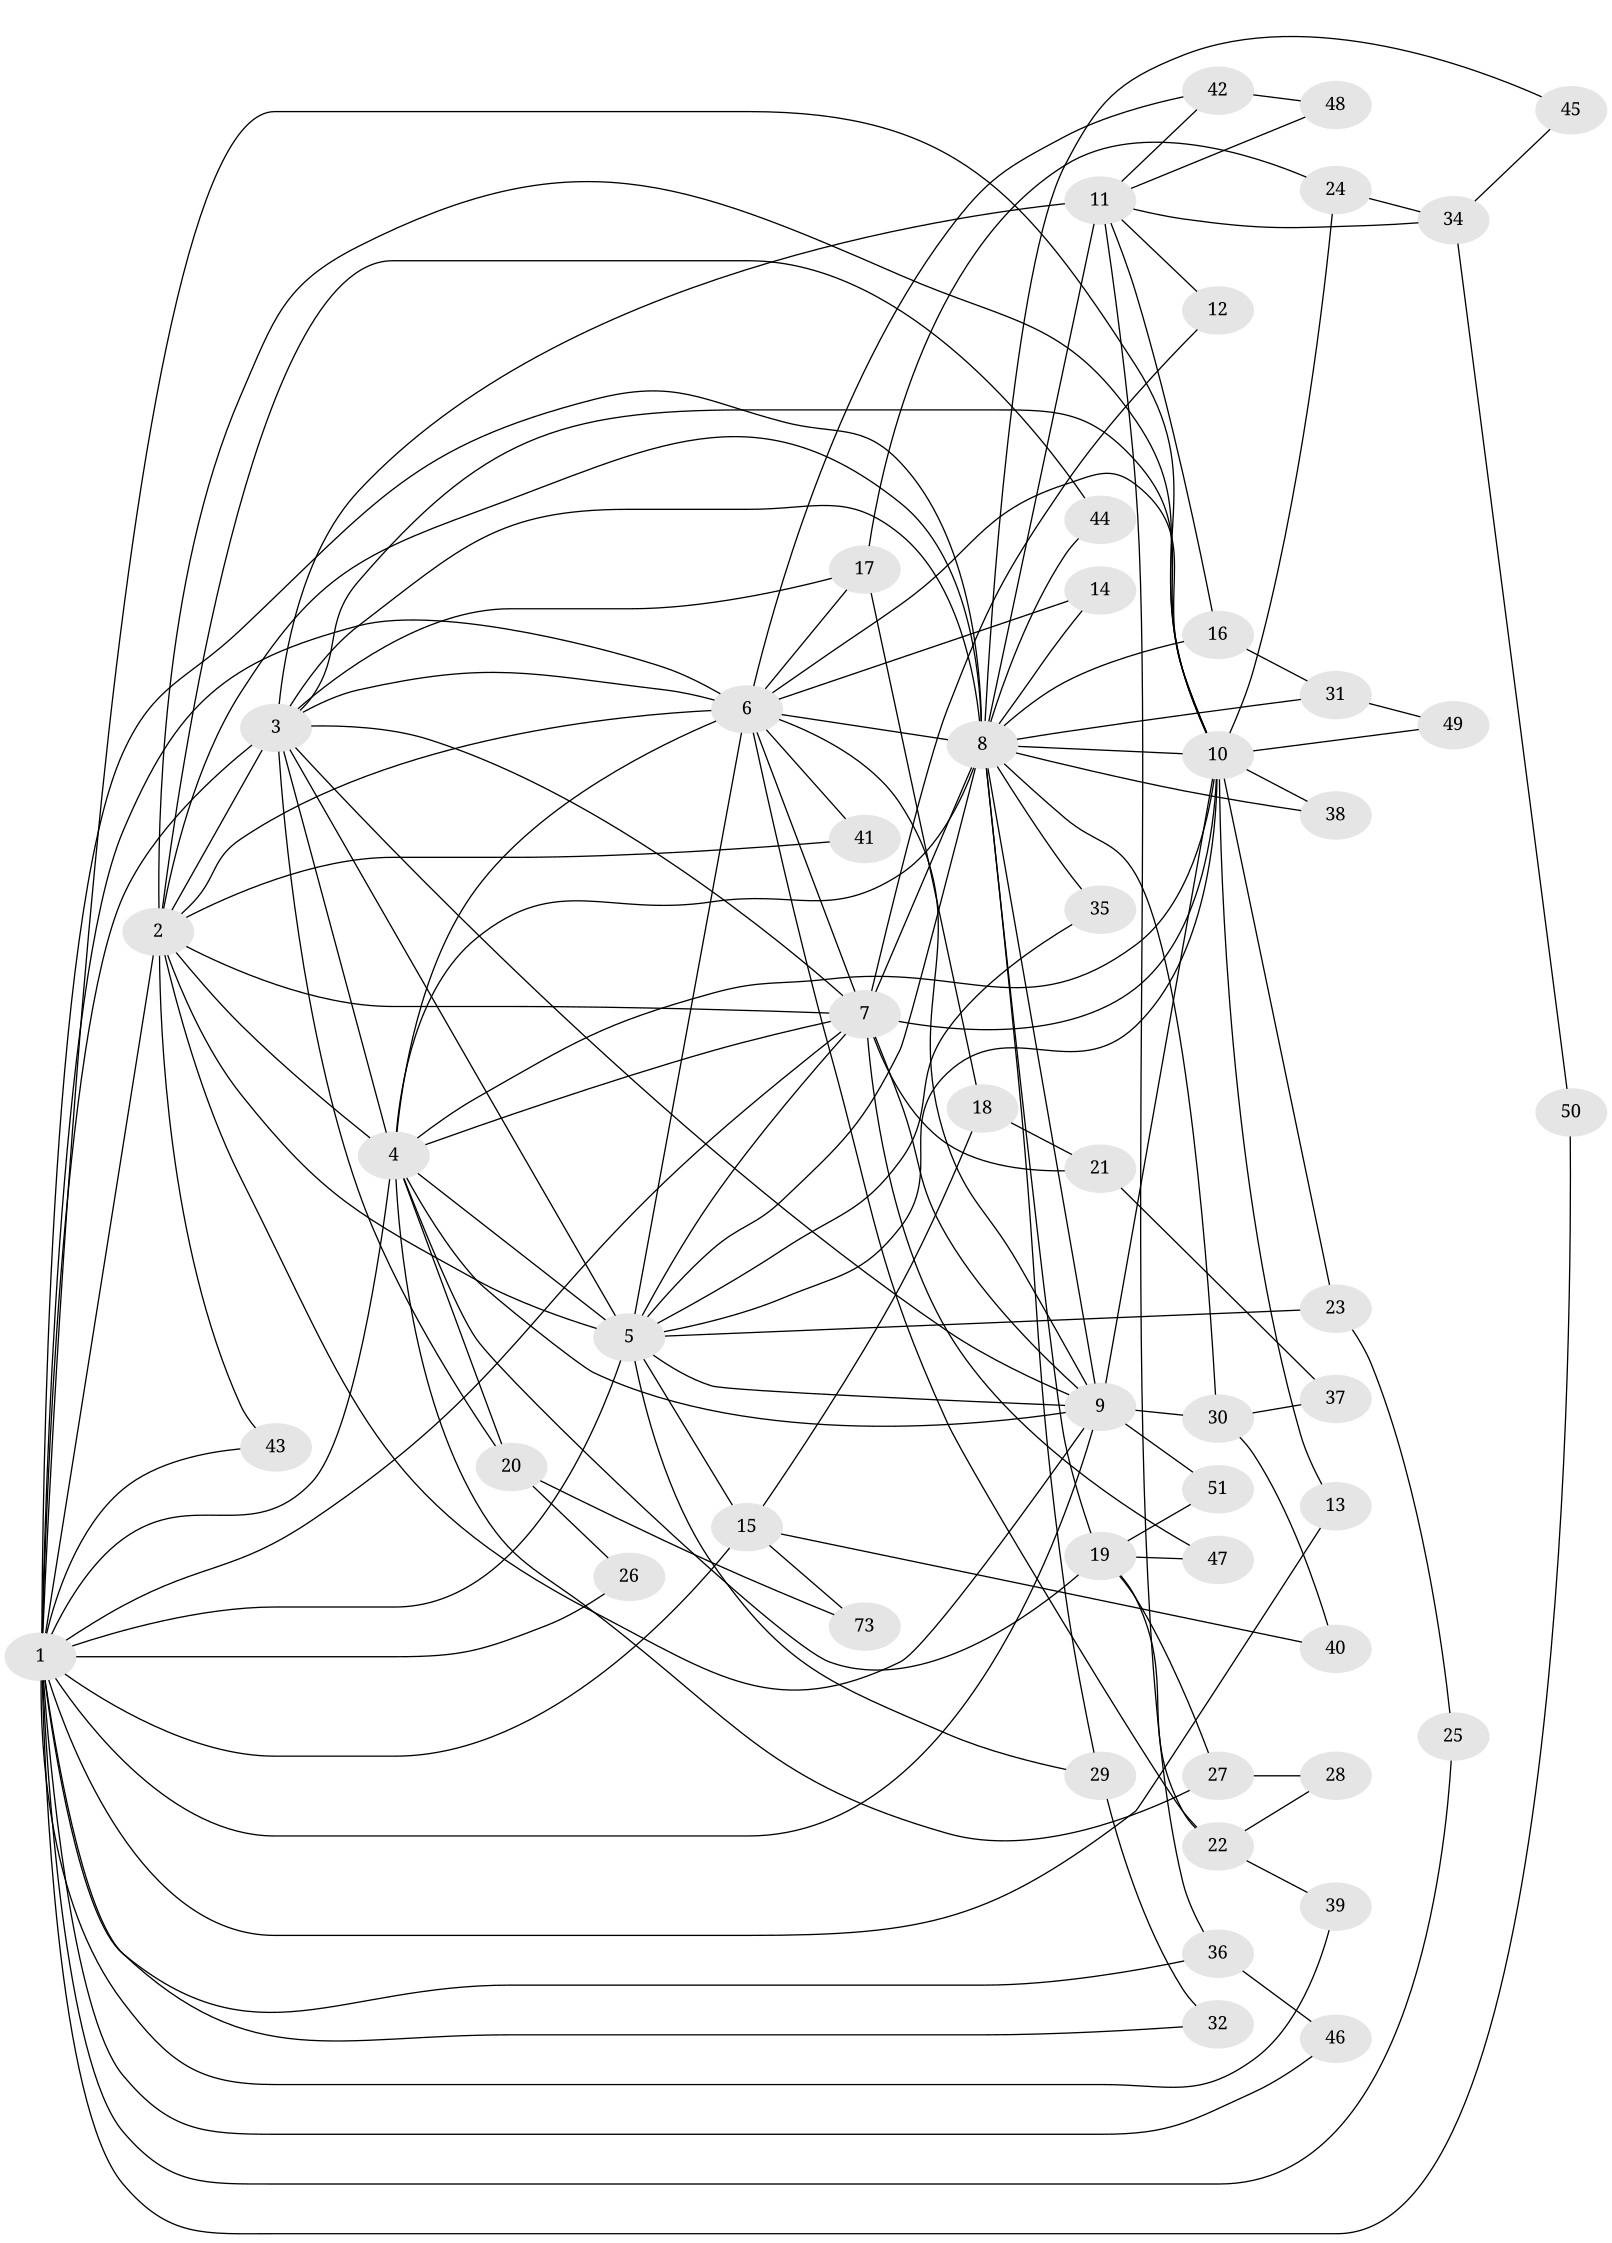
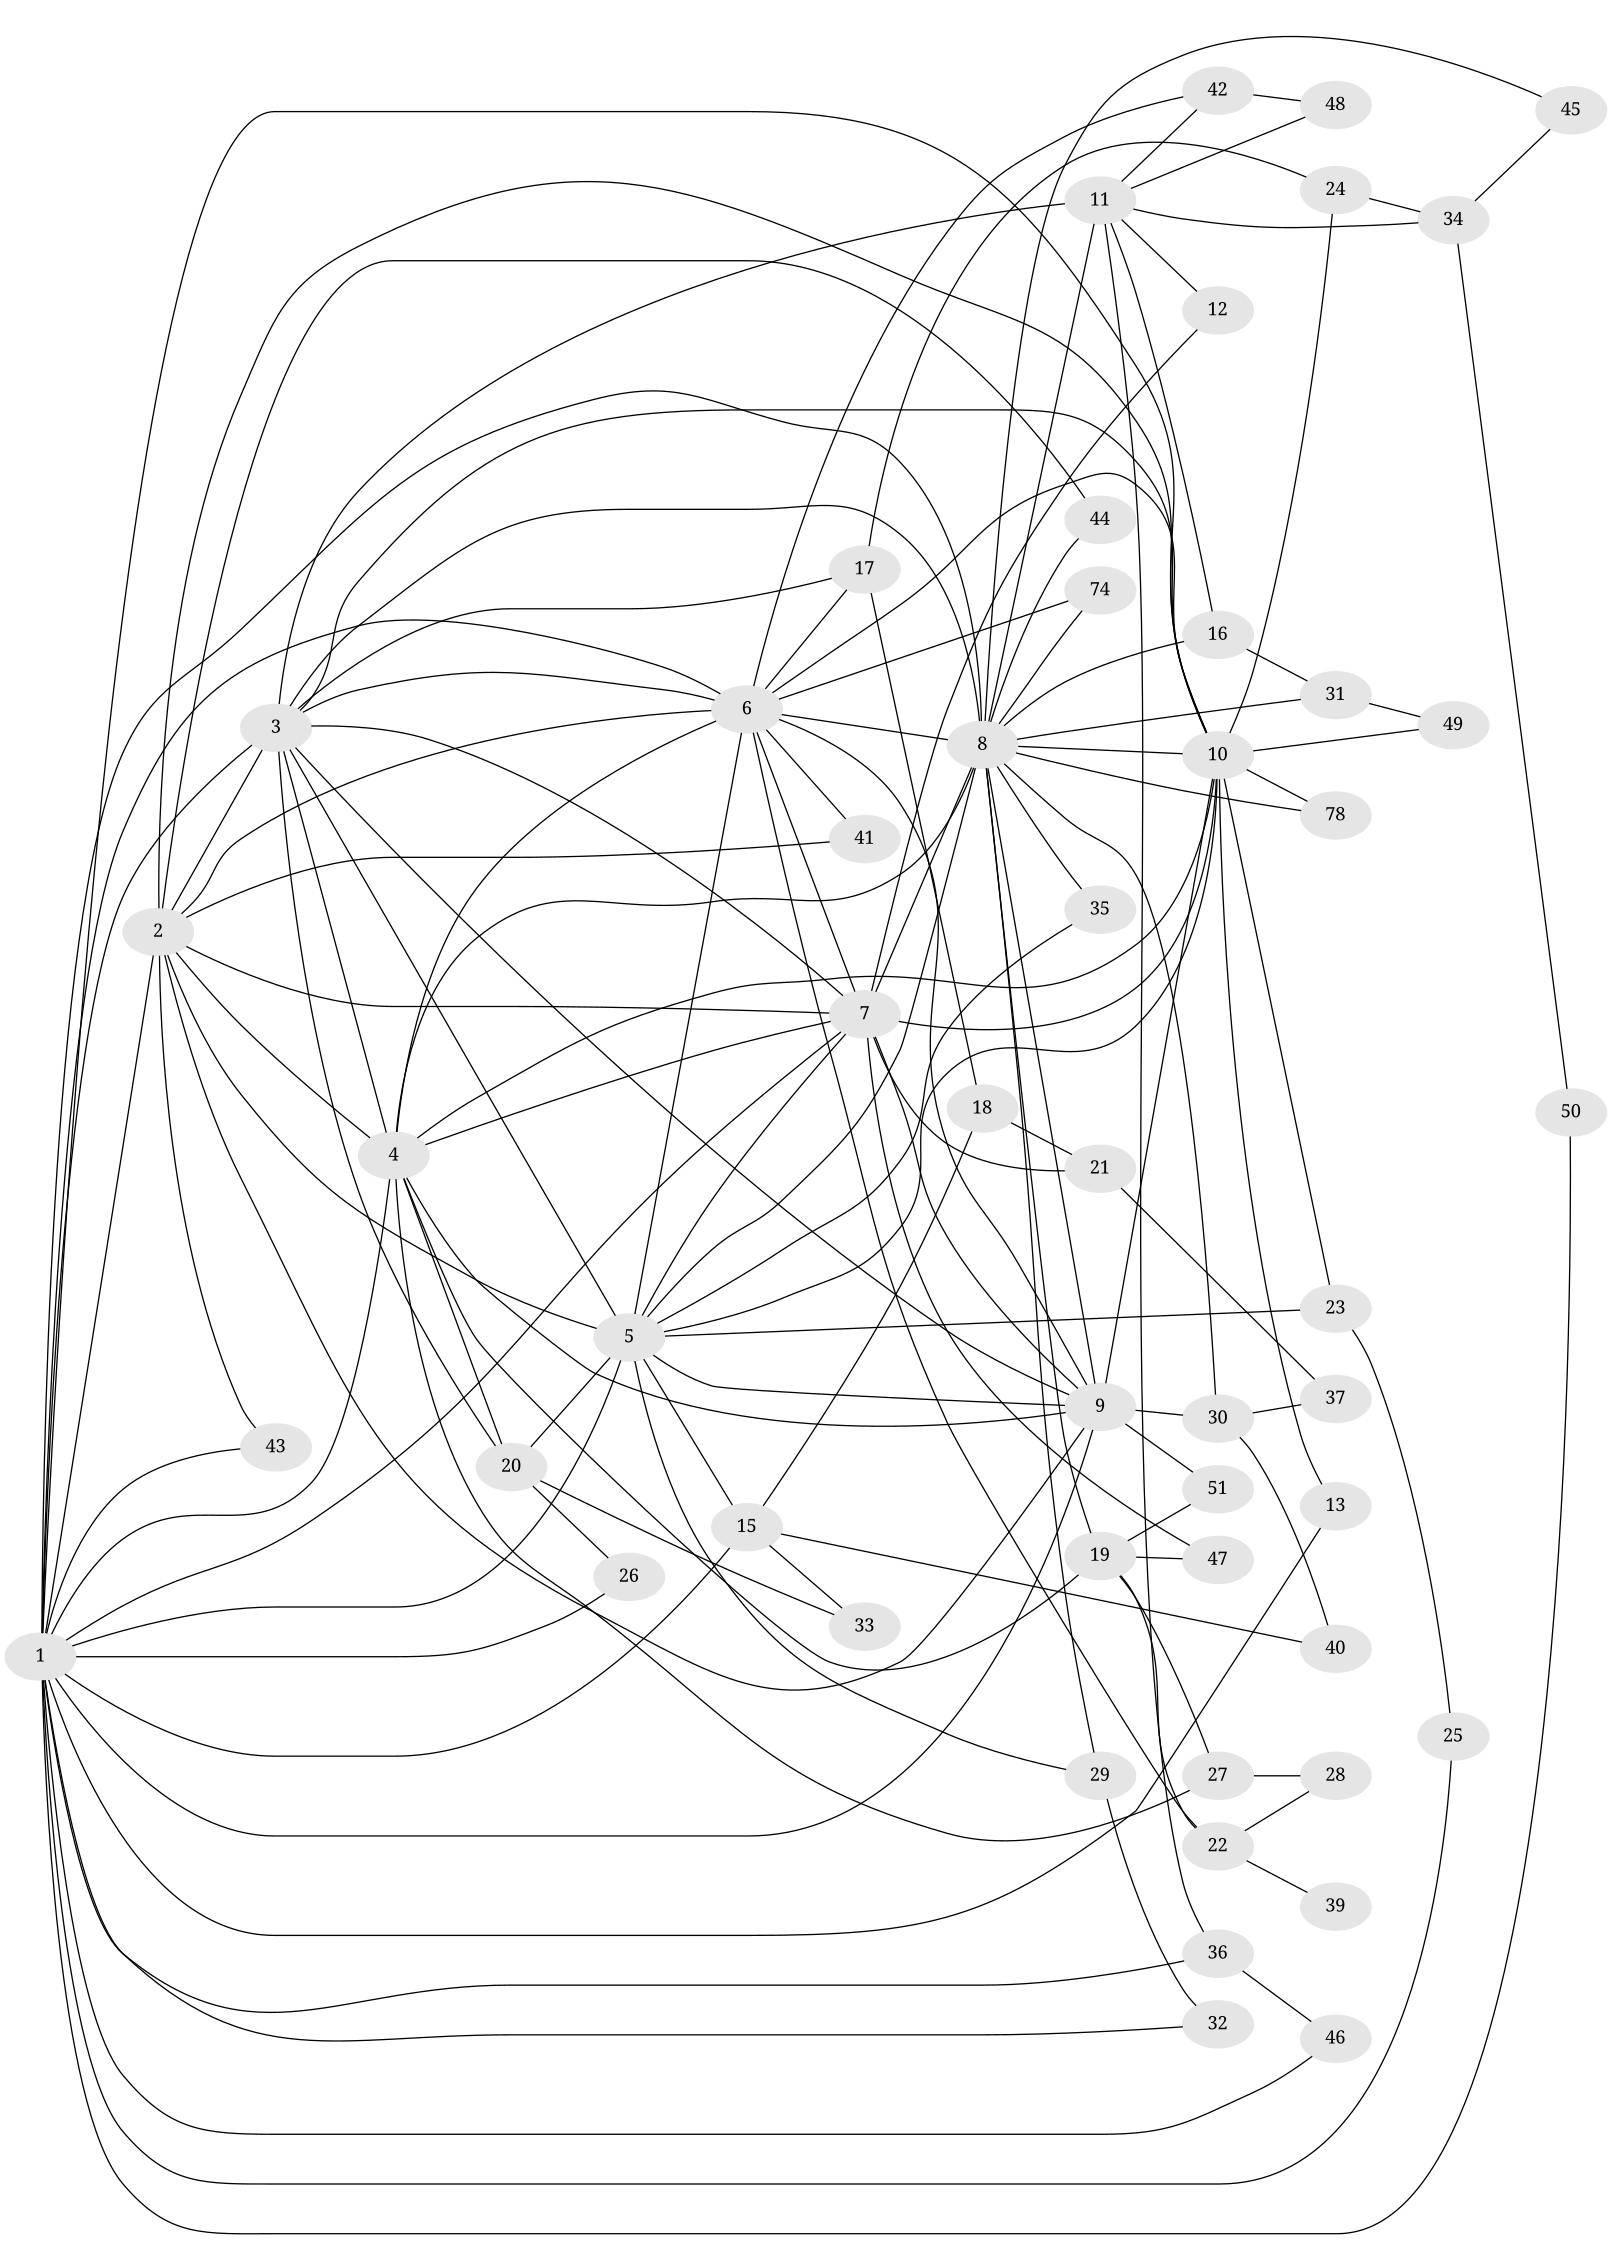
(549, 484) -> none
(1100, 590) -> (1100, 590)
(1336, 815) -> (1336, 815)
(512, 1247) -> (570, 1402)
(865, 1627) -> (865, 1627)
(584, 2085) -> none
